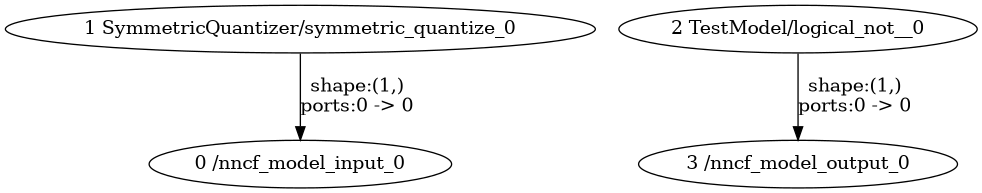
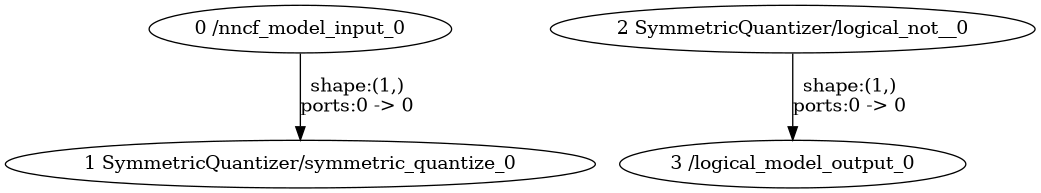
(798, 29) -> (793, 29)
(300, 90) -> (300, 90)
(798, 164) -> (793, 164)
